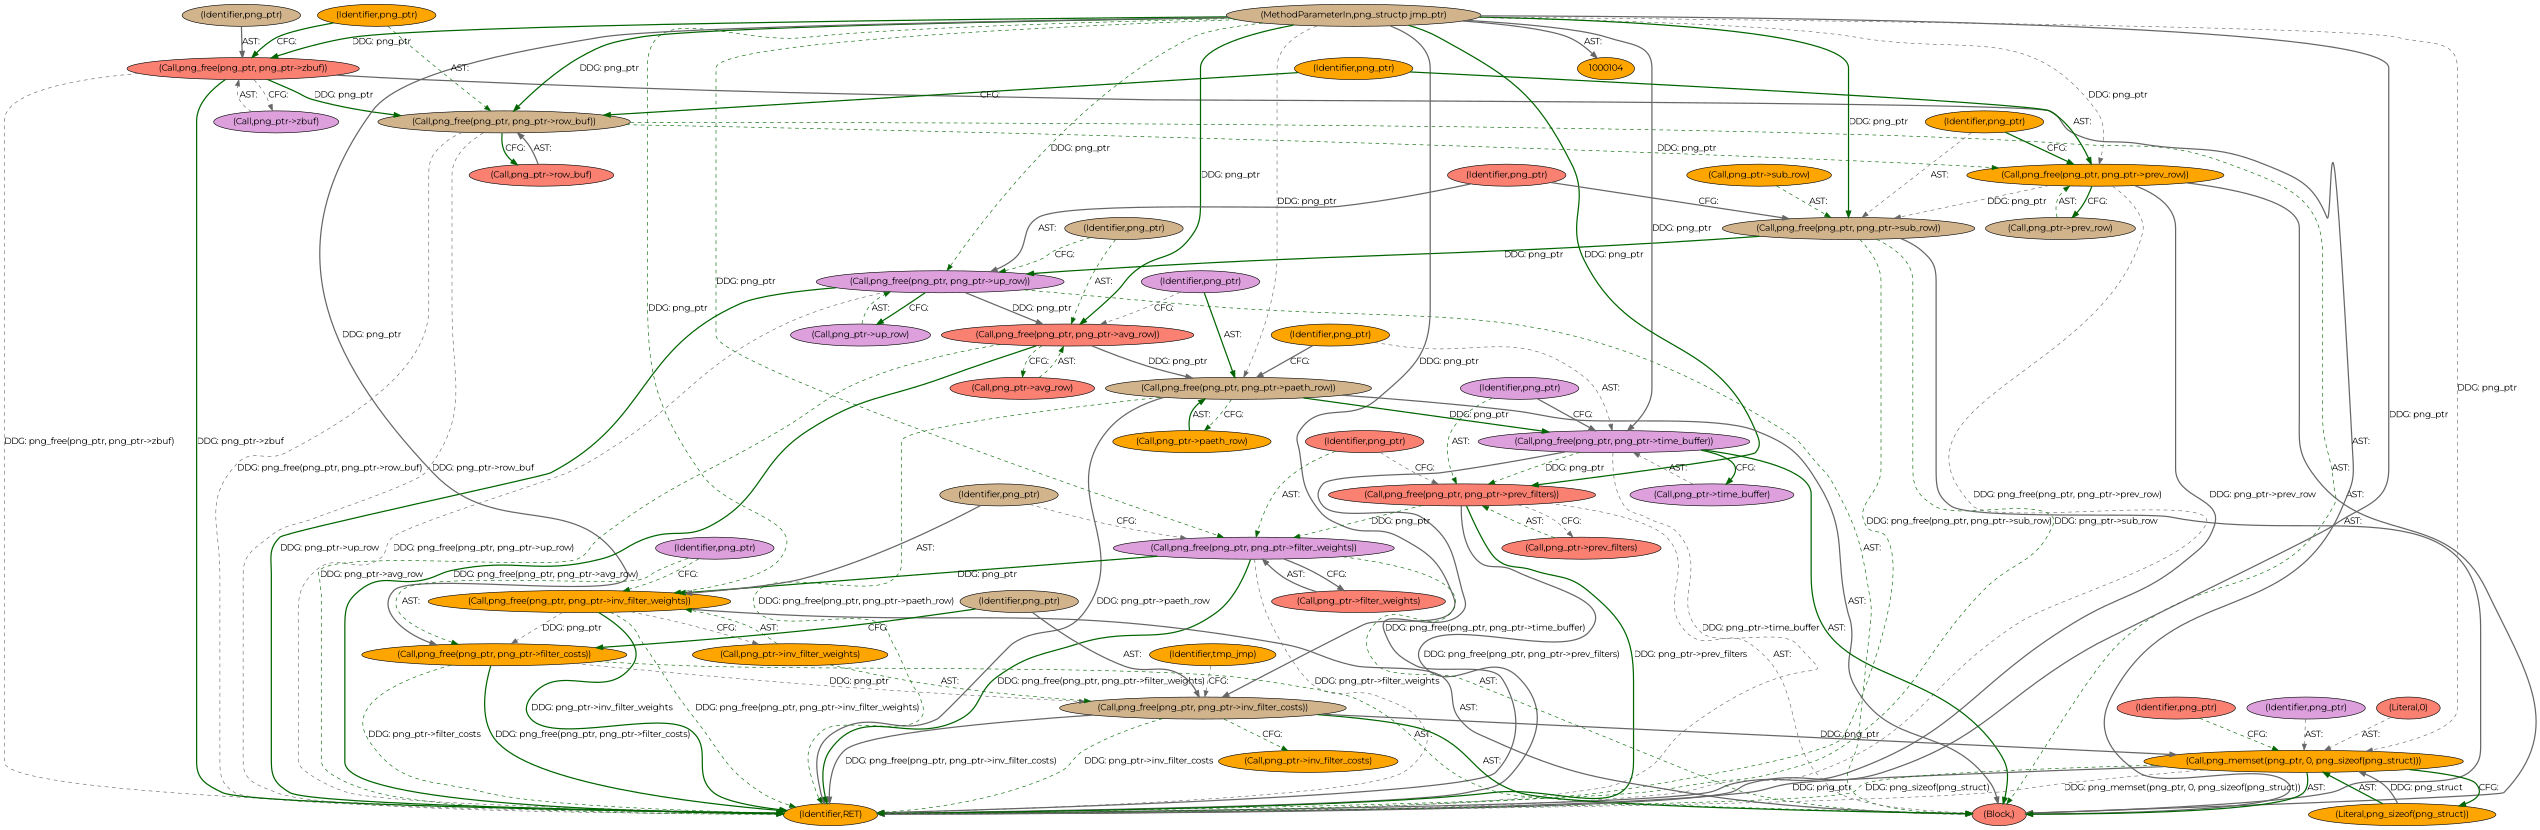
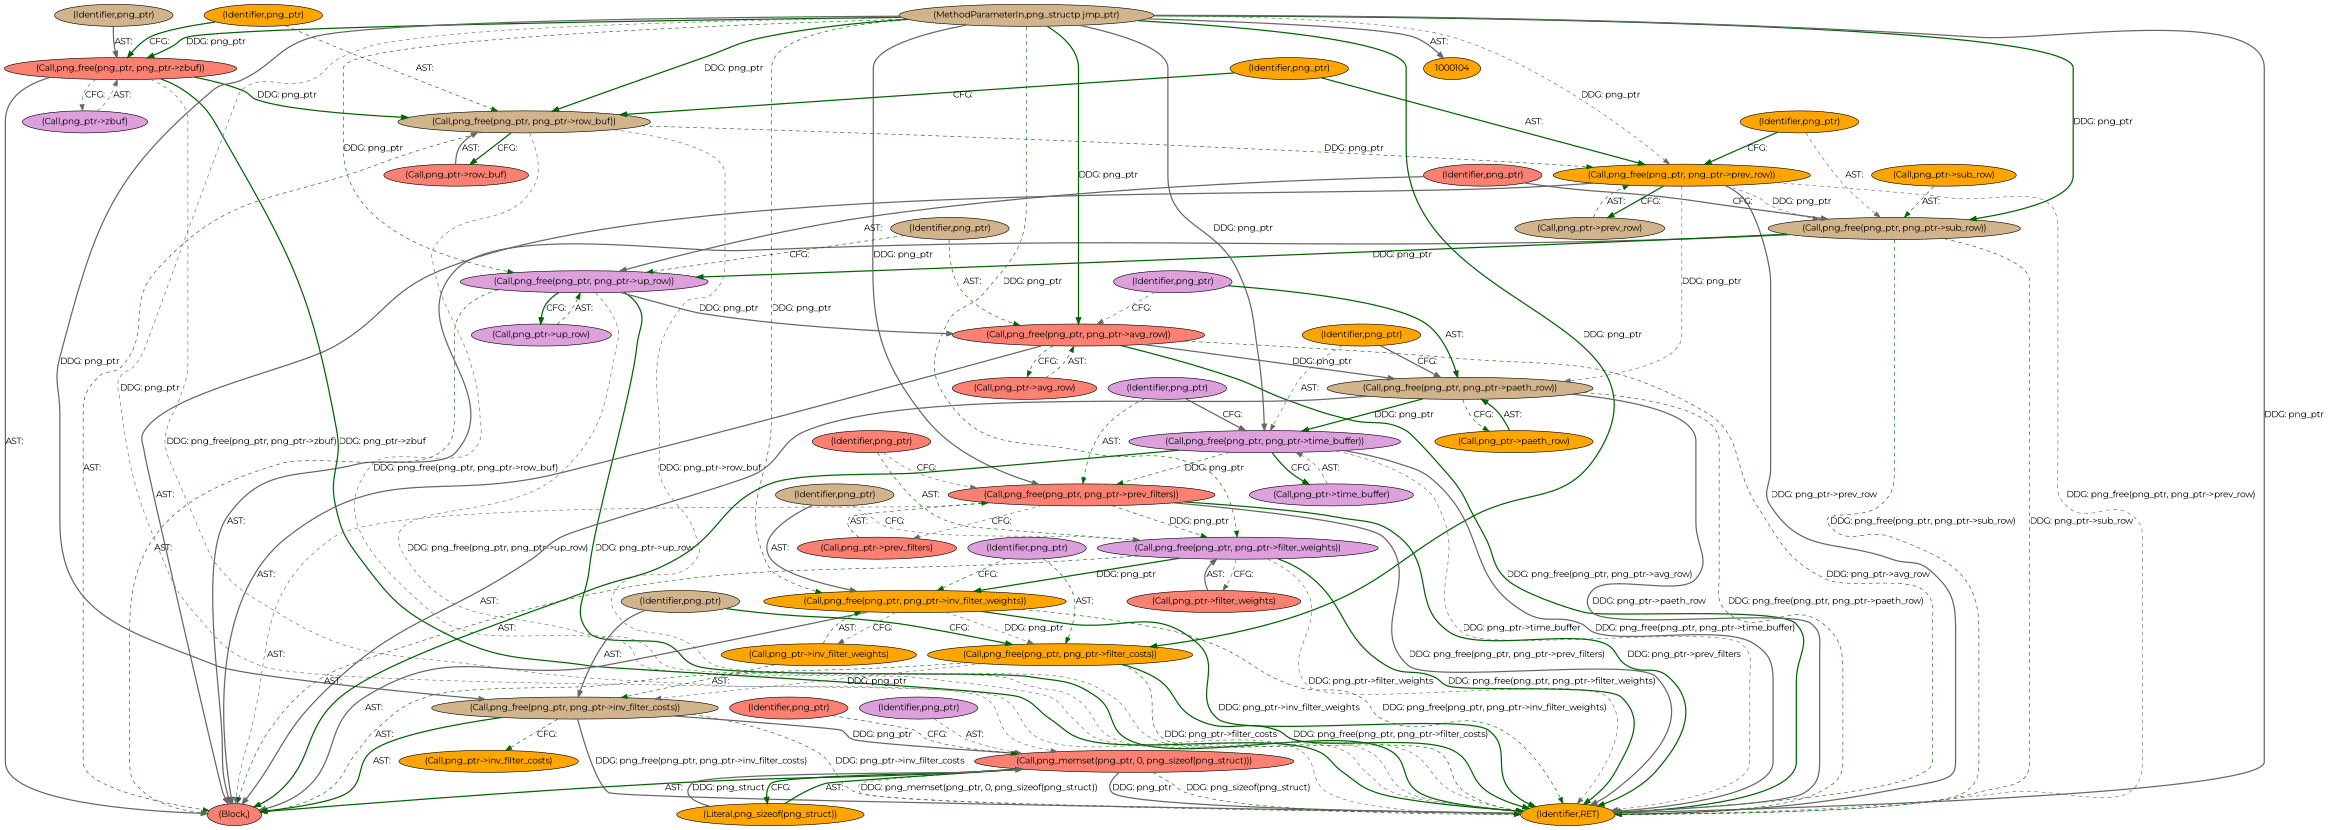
(352, 144) -> (1574, 338)
(1277, 191) -> (1682, 324)
(1640, 324) -> (873, 259)
none -> (528, 479)
(1312, 571) -> (1232, 573)
(1213, 655) -> none
(2408, 708) -> none
(2304, 761) -> (1134, 761)
